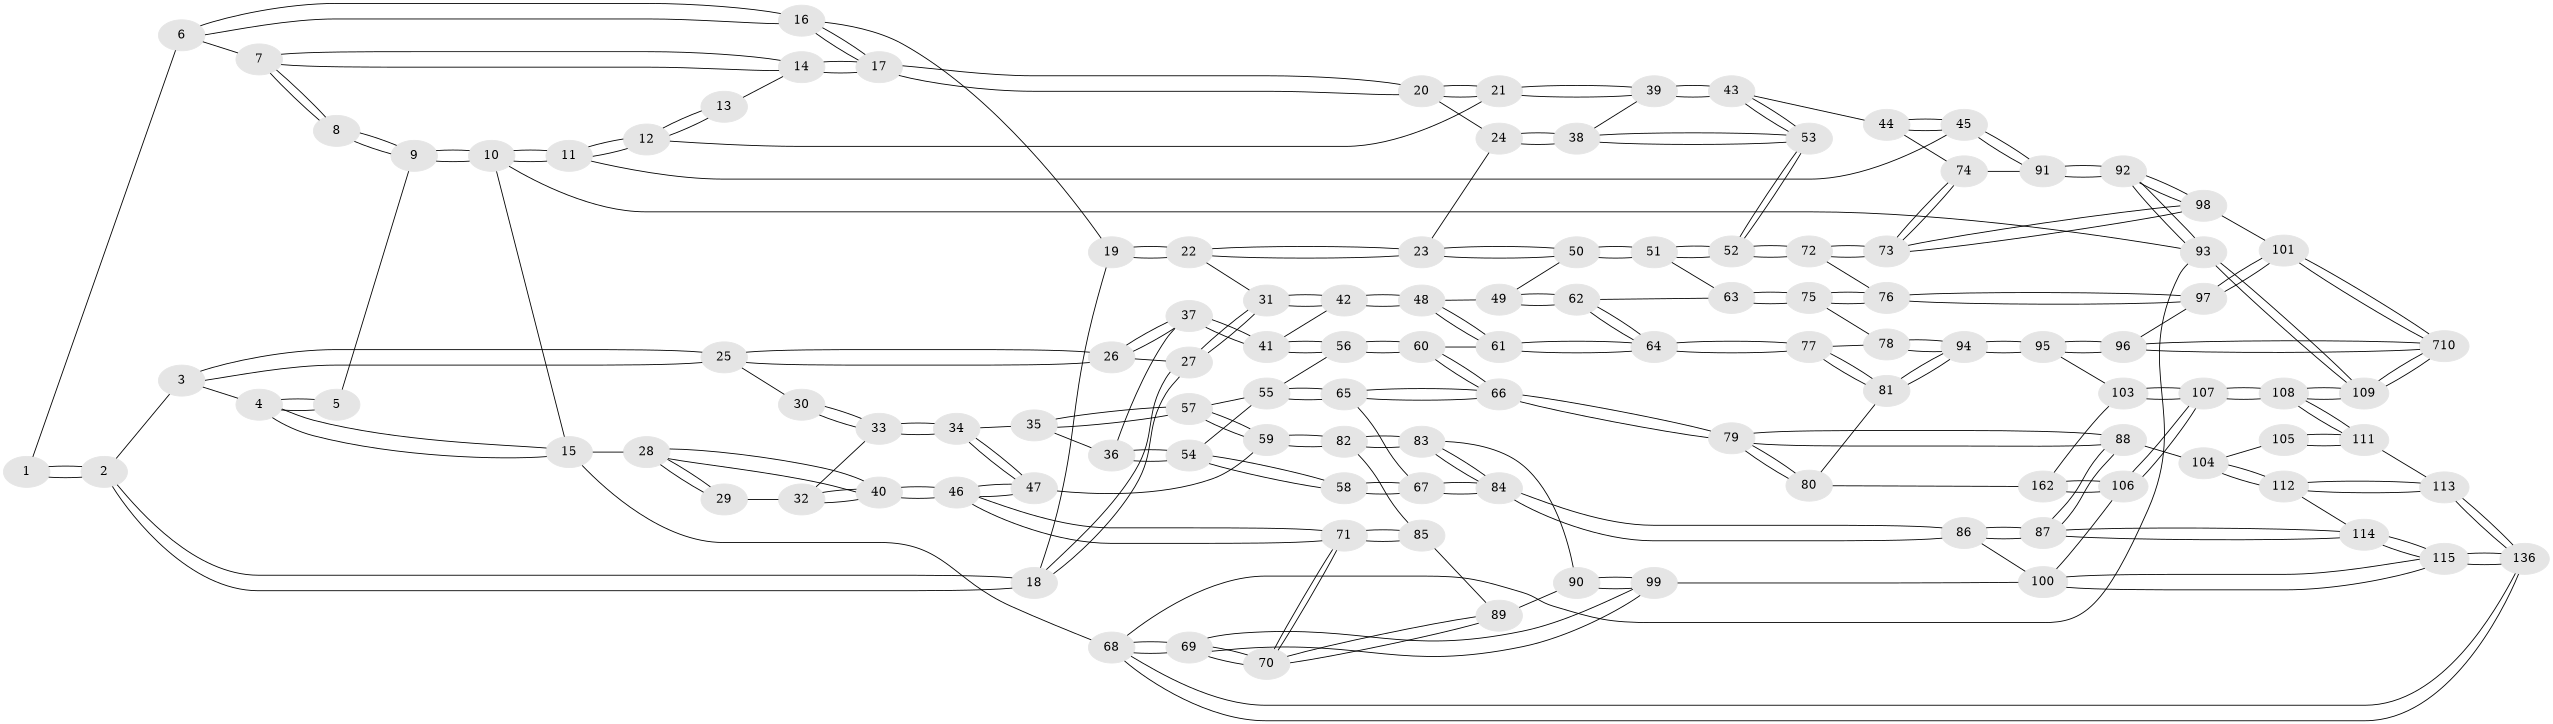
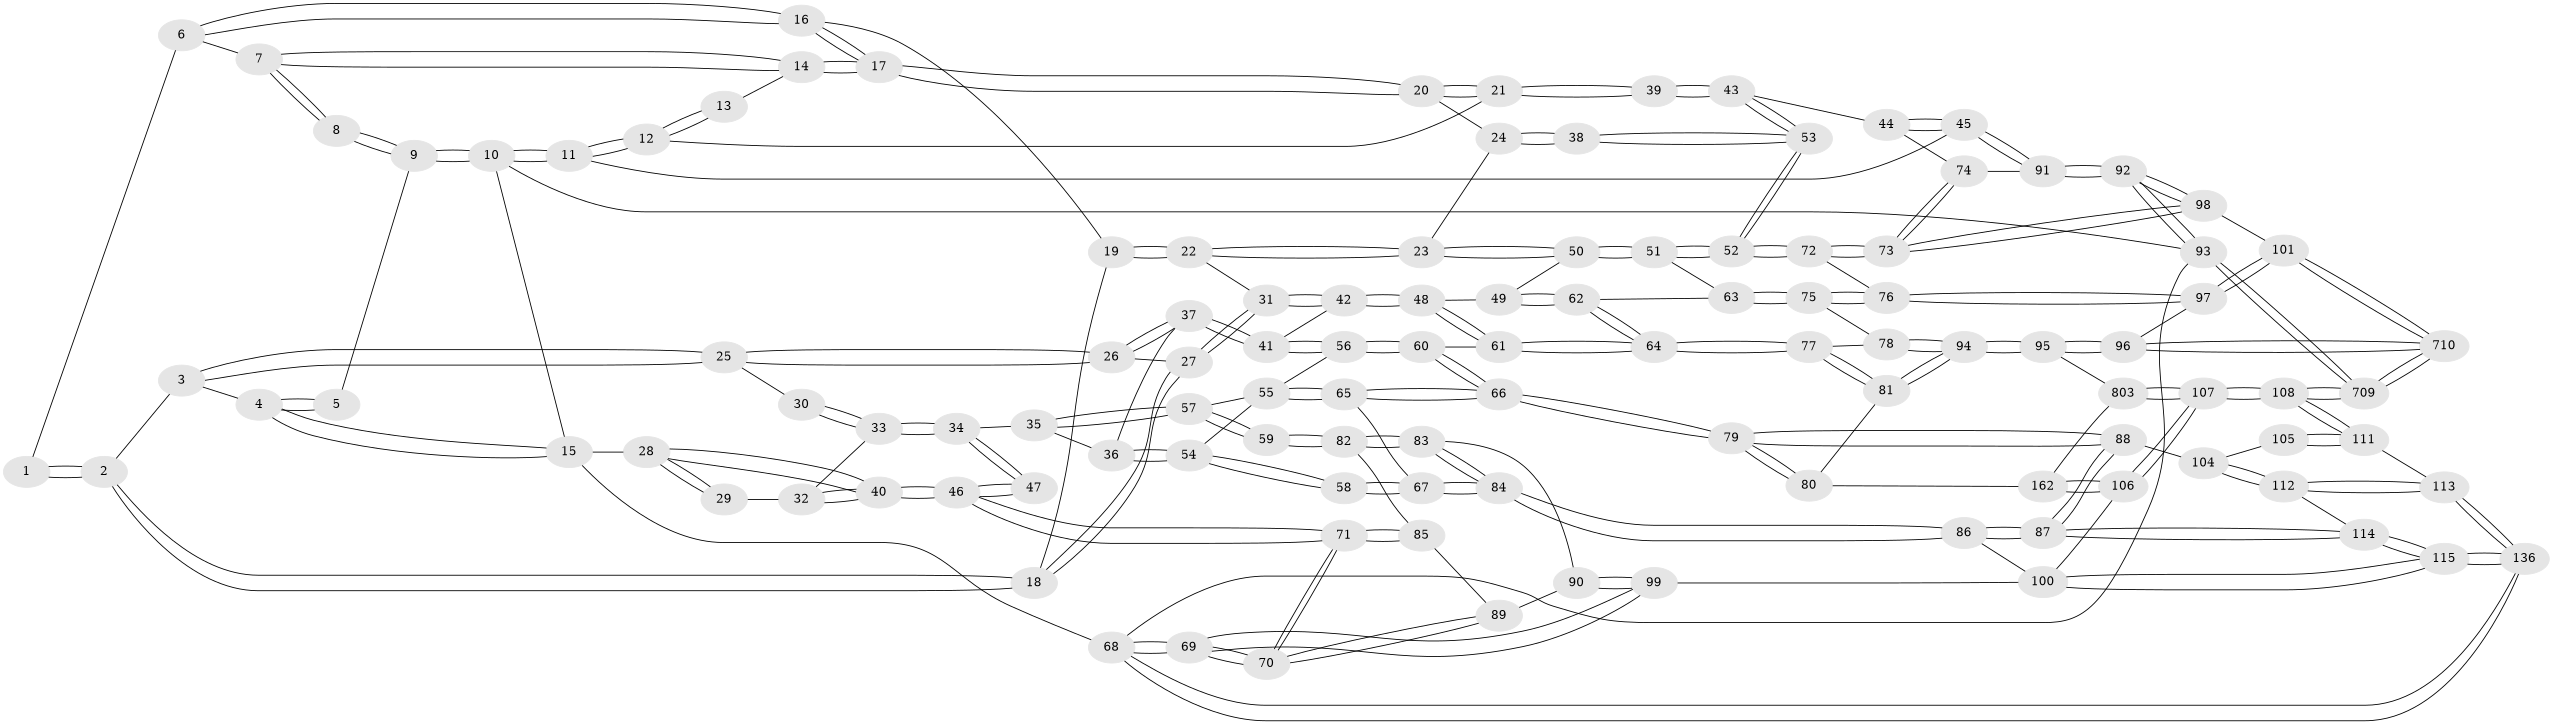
(1616, 115) -> none
(2123, 394) -> (2123, 394)
(2364, 394) -> (2364, 394)
(1160, 490) -> none
